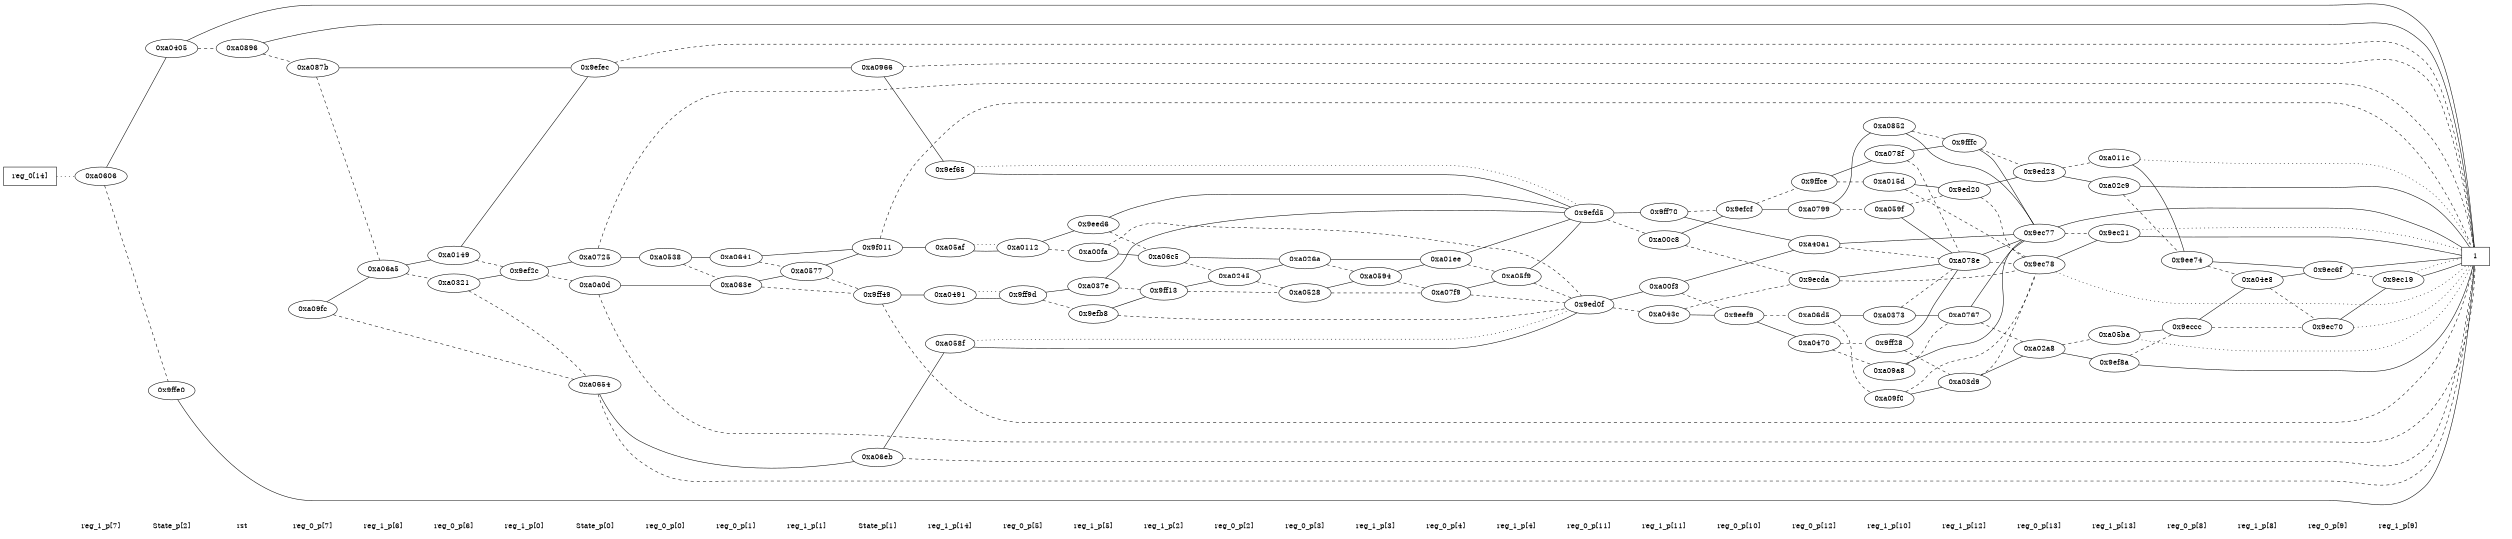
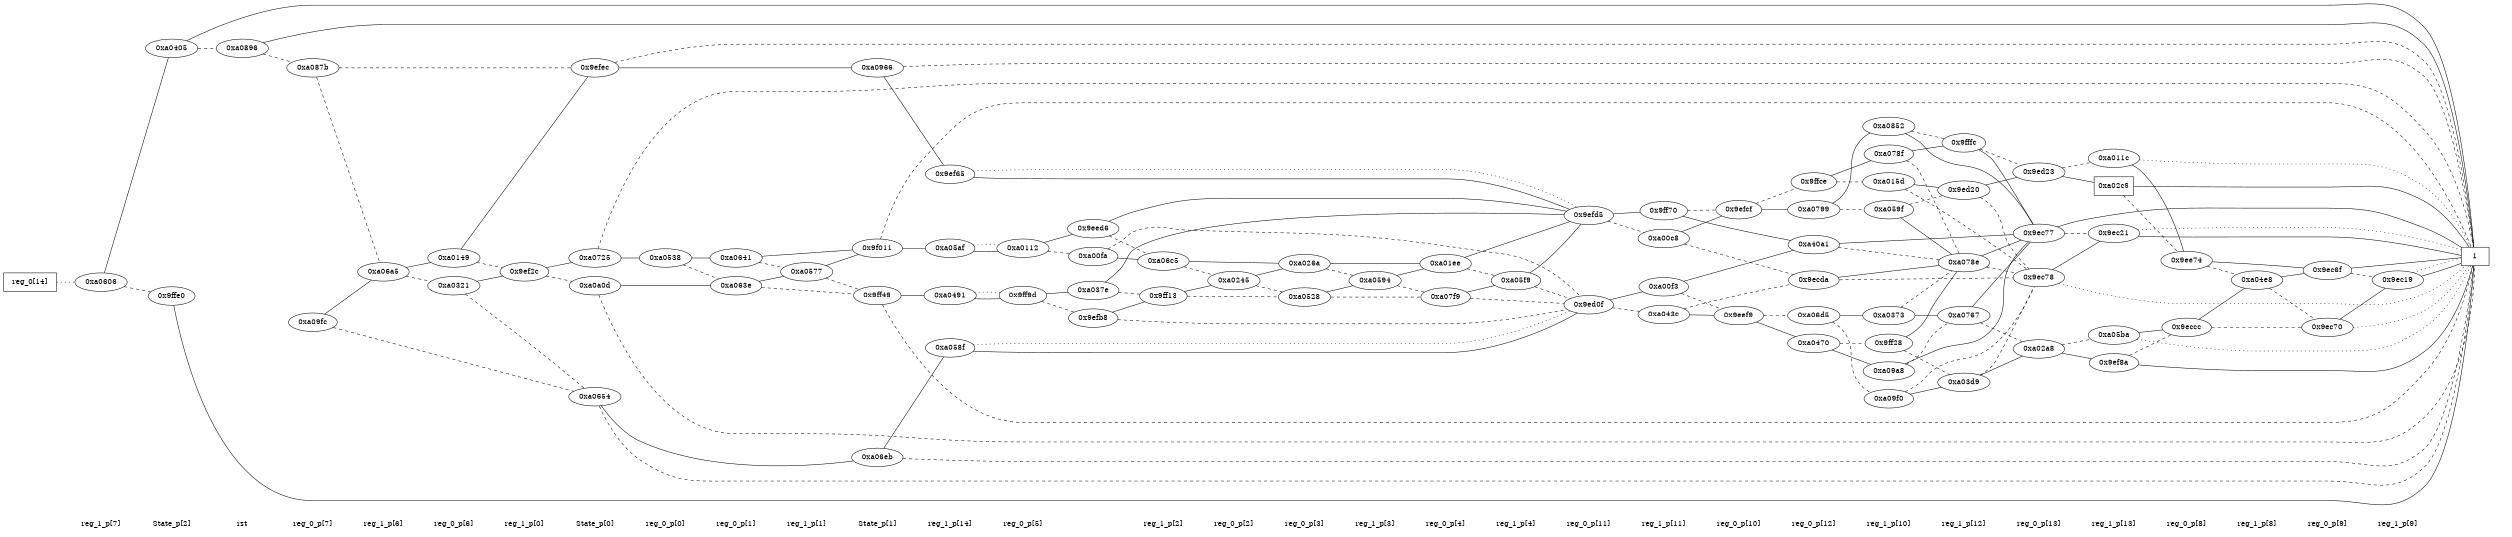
(455, 68) -> (455, 68)
(2114, 186) -> (2114, 186)
(1848, 356) -> (1848, 356)
(1093, 526) -> none
